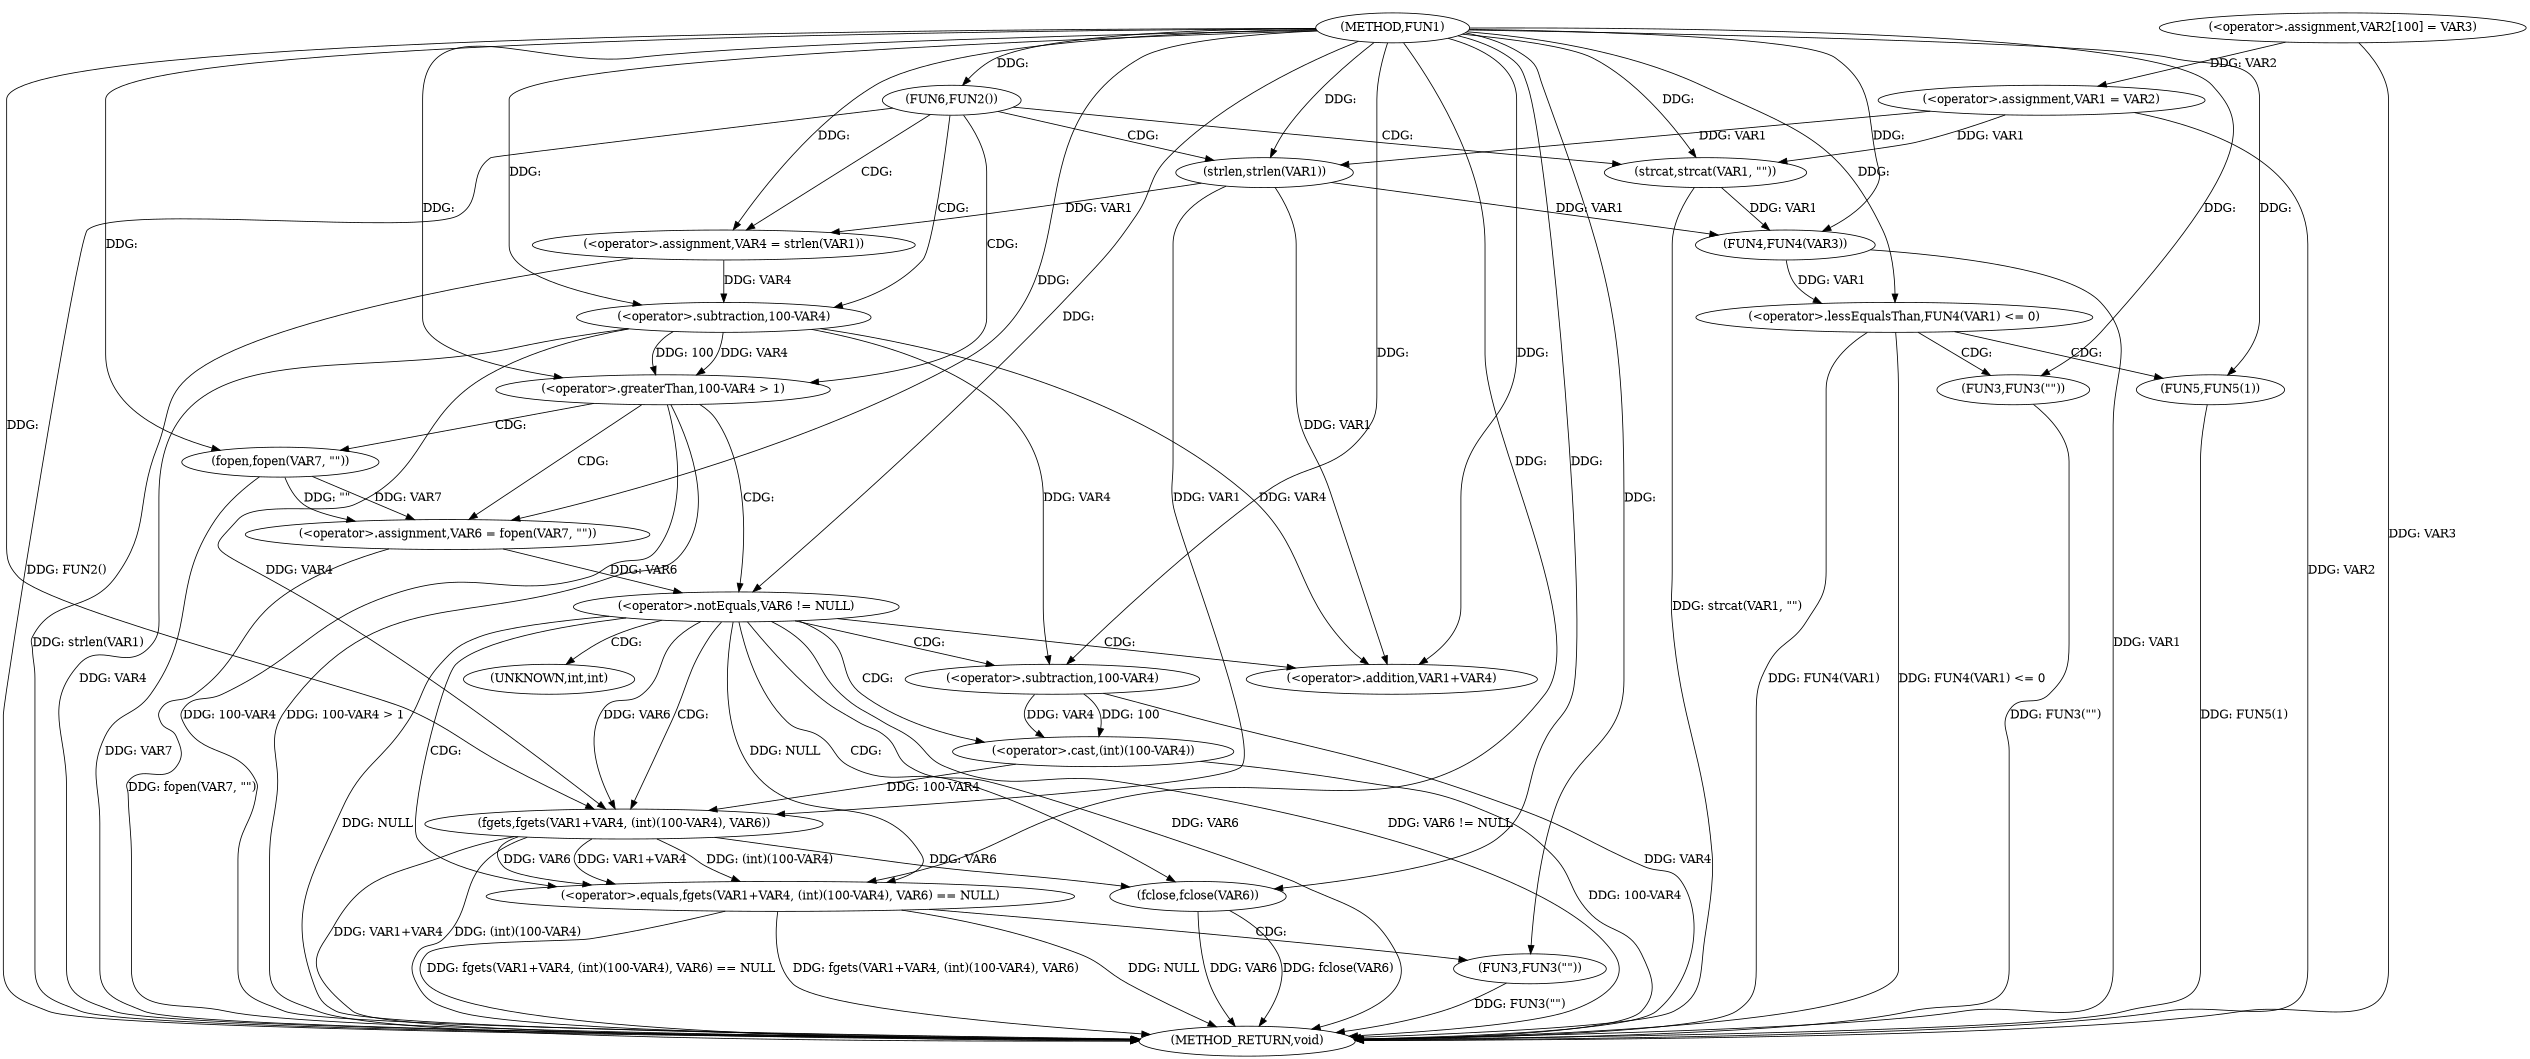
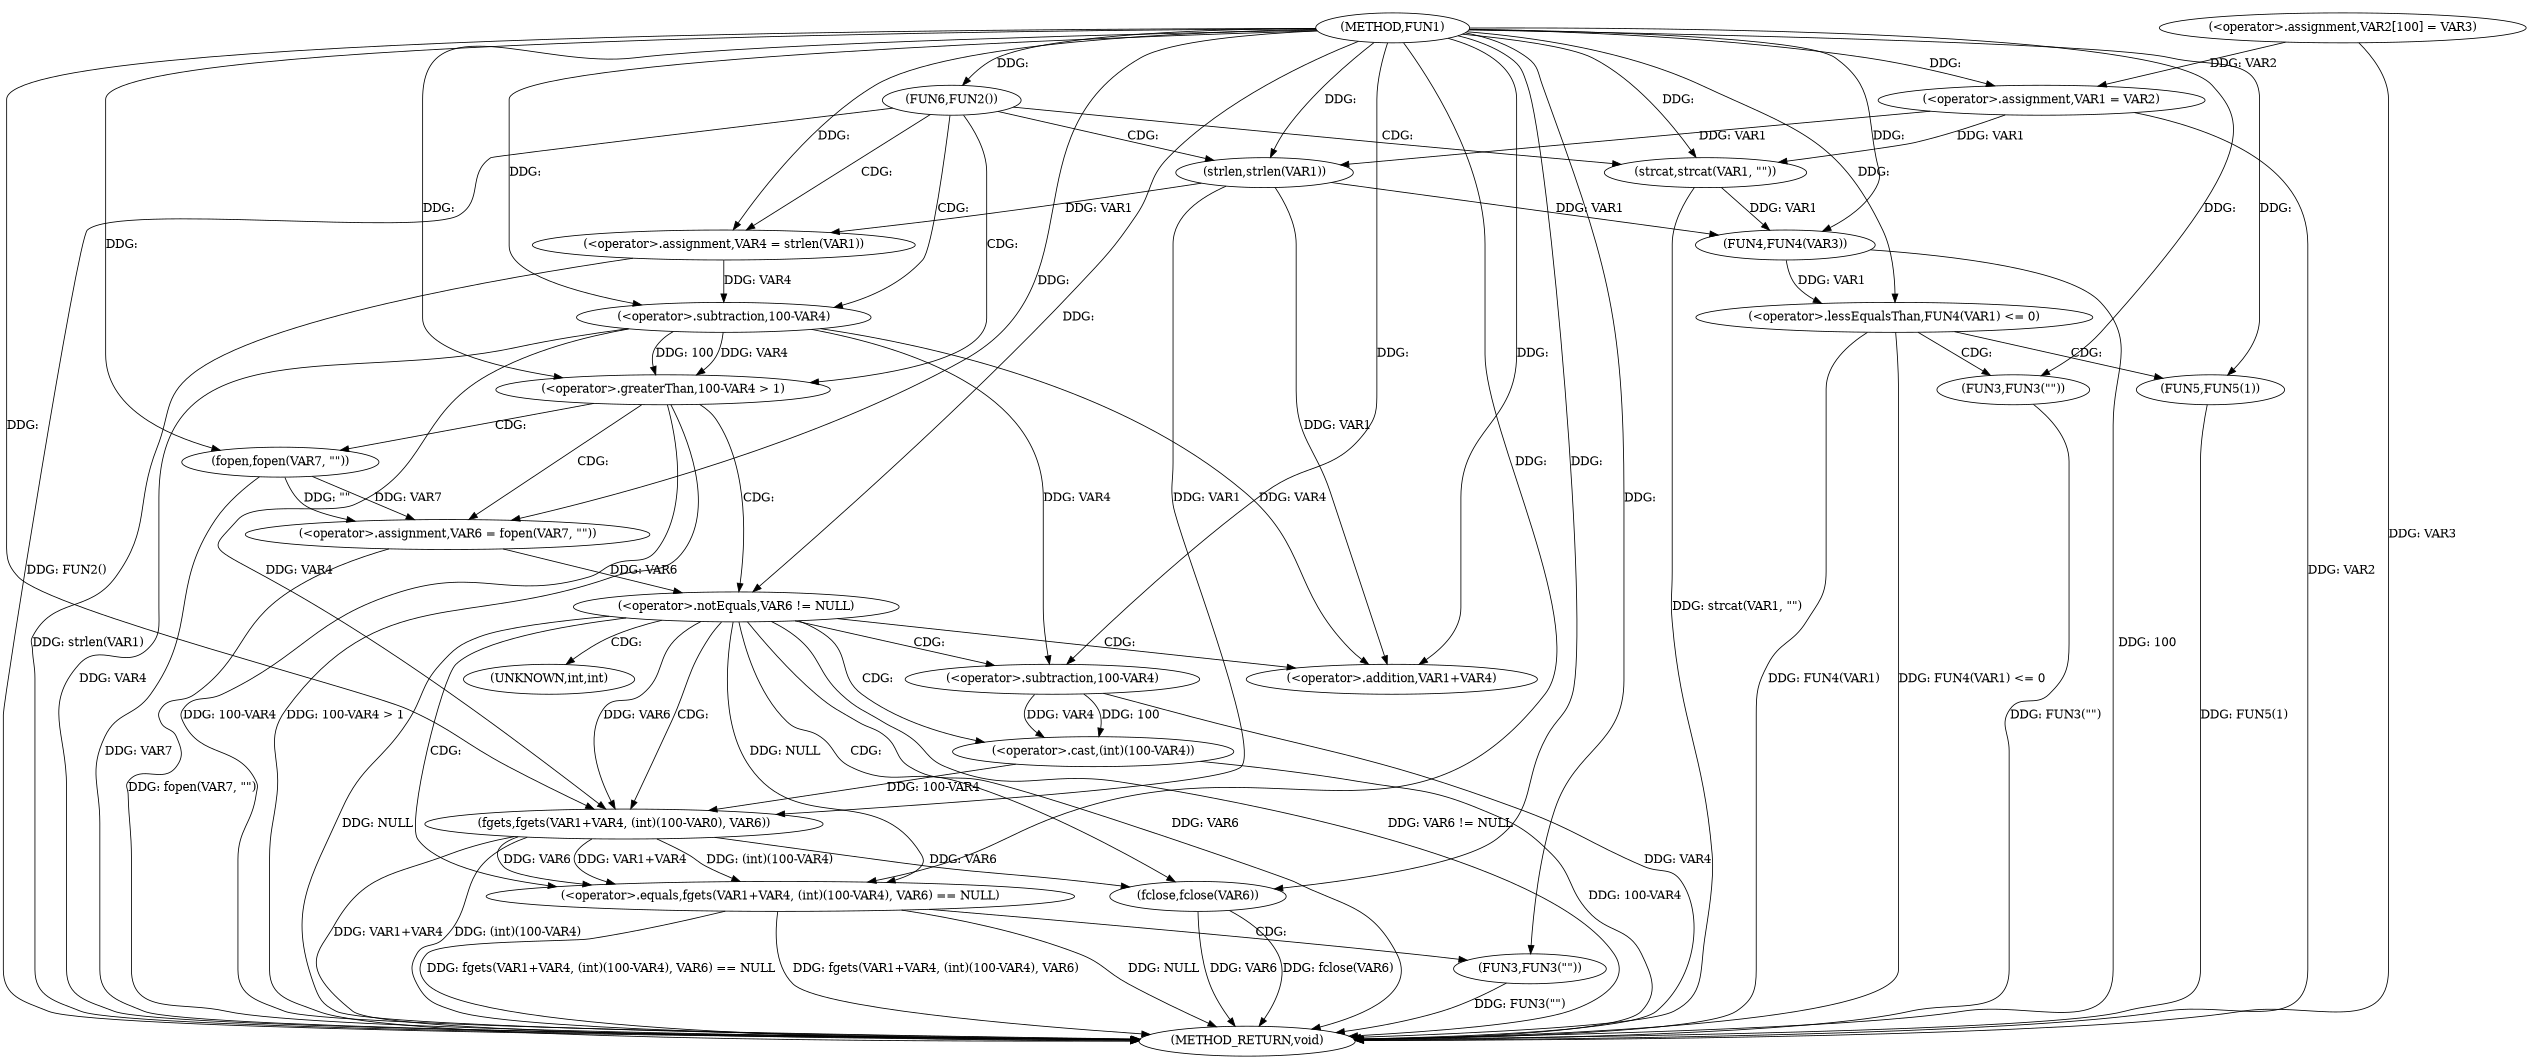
none -> (1846, 55)
(2147, 643) -> (2147, 643)
(624, 824) -> (624, 824)
